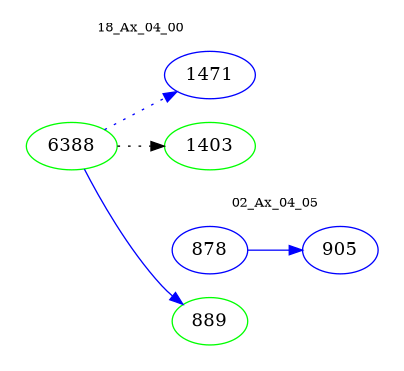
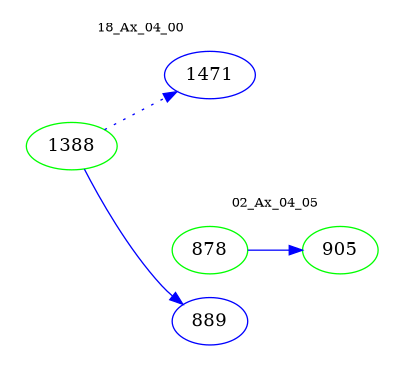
(72, 146) -> (72, 146)
(210, 146) -> none
(210, 250) -> (210, 250)
(340, 250) -> (340, 250)
(210, 321) -> (210, 321)
